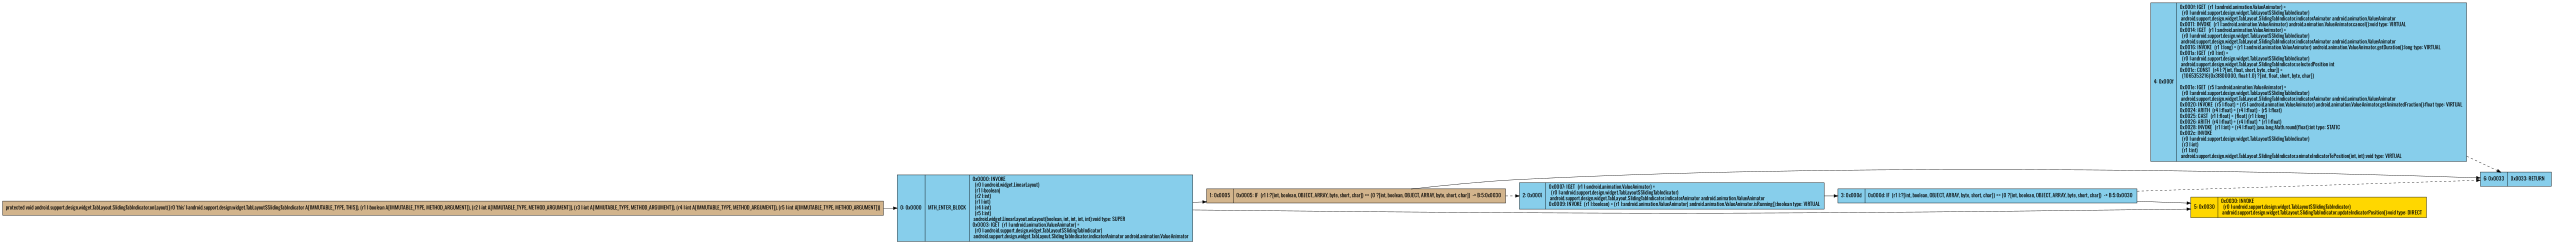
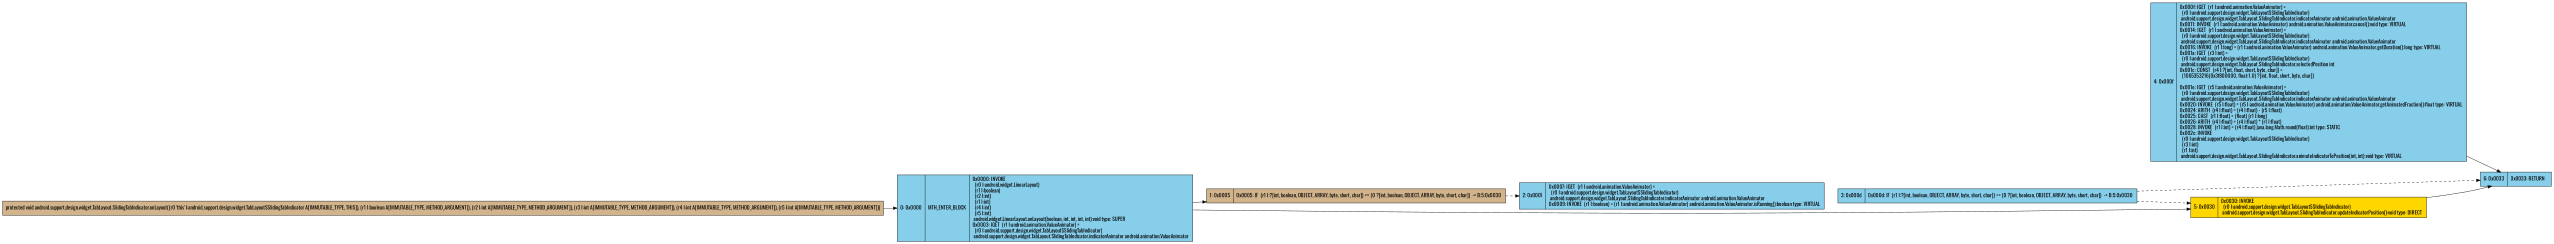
(2205, 53) -> (2205, 53)
(2482, 163) -> (2482, 163)
(1943, 170) -> (2457, 193)
(1829, 196) -> none
(2162, 202) -> (2162, 202)
